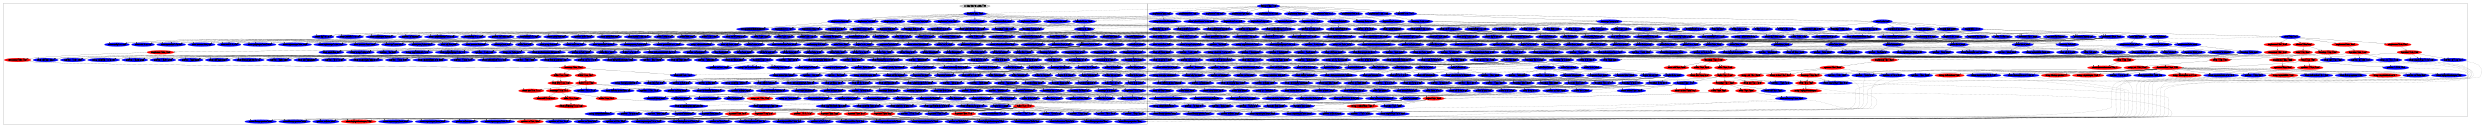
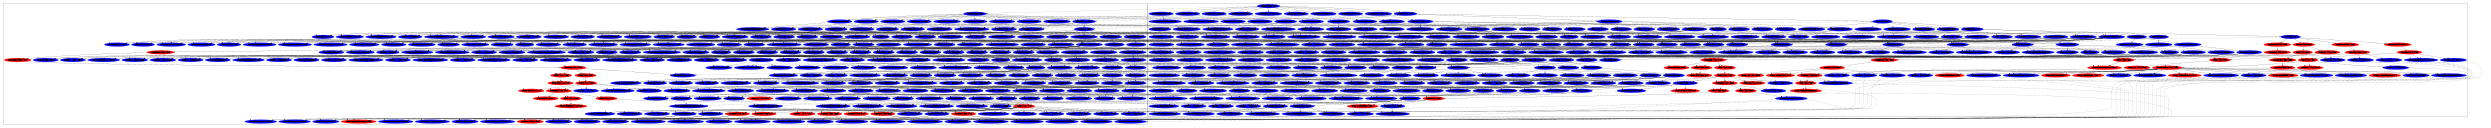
(975, 6) -> none
